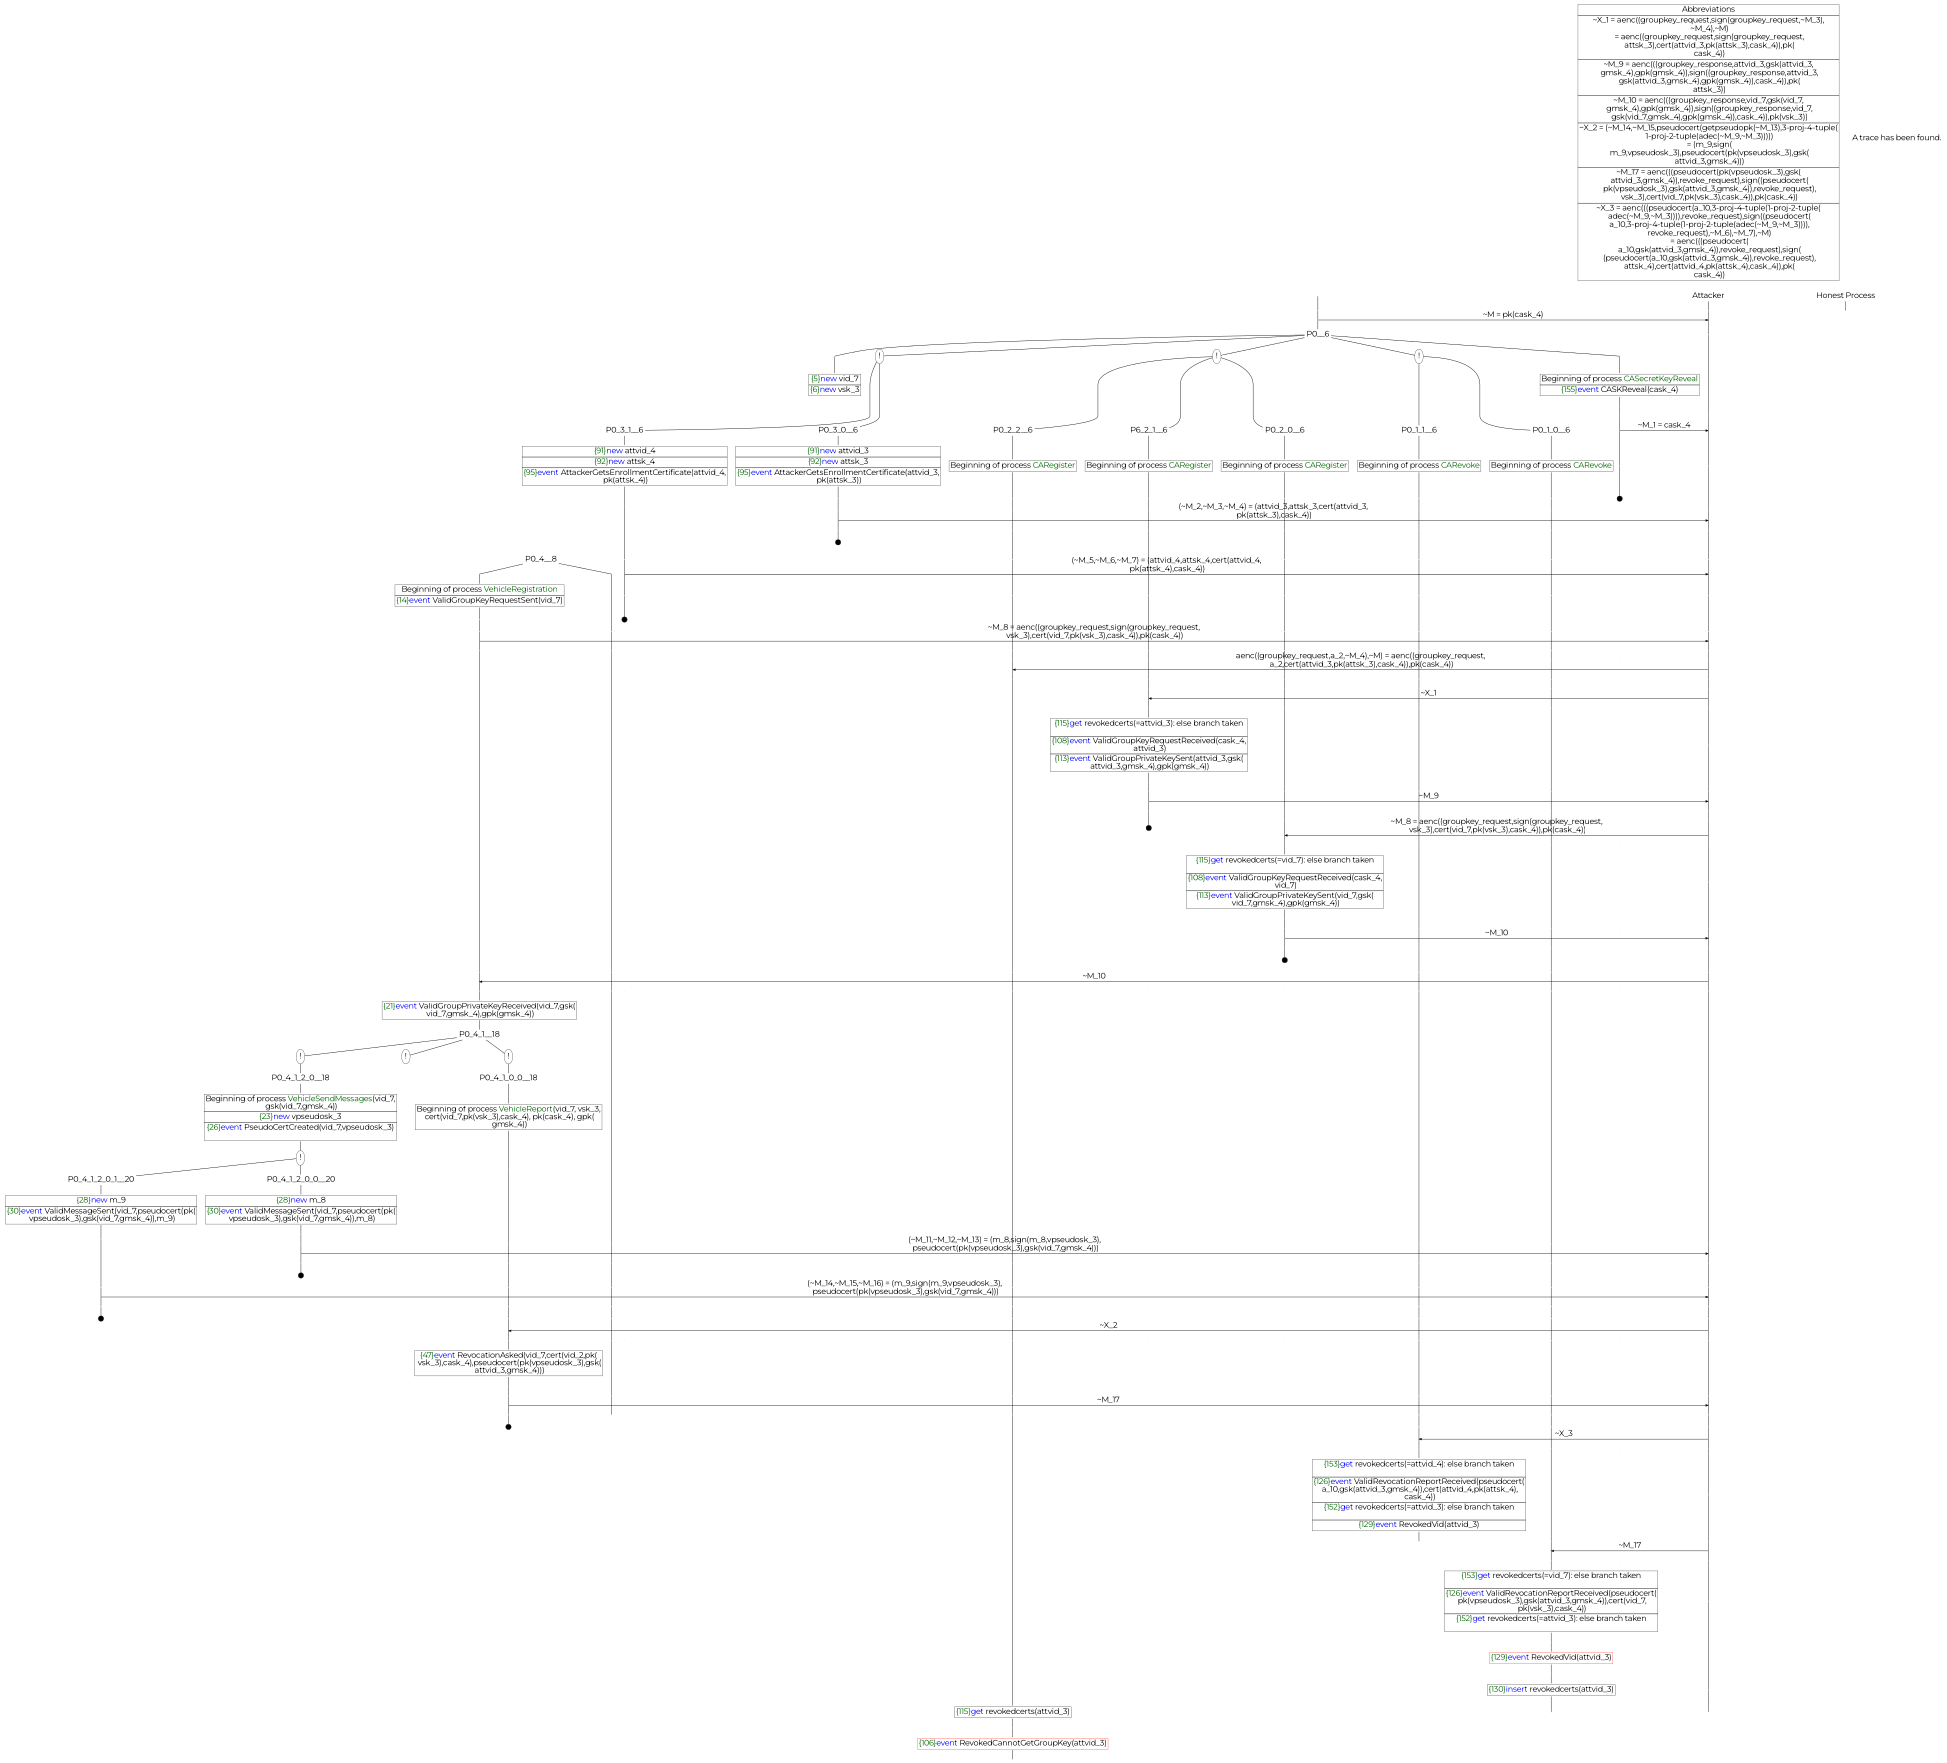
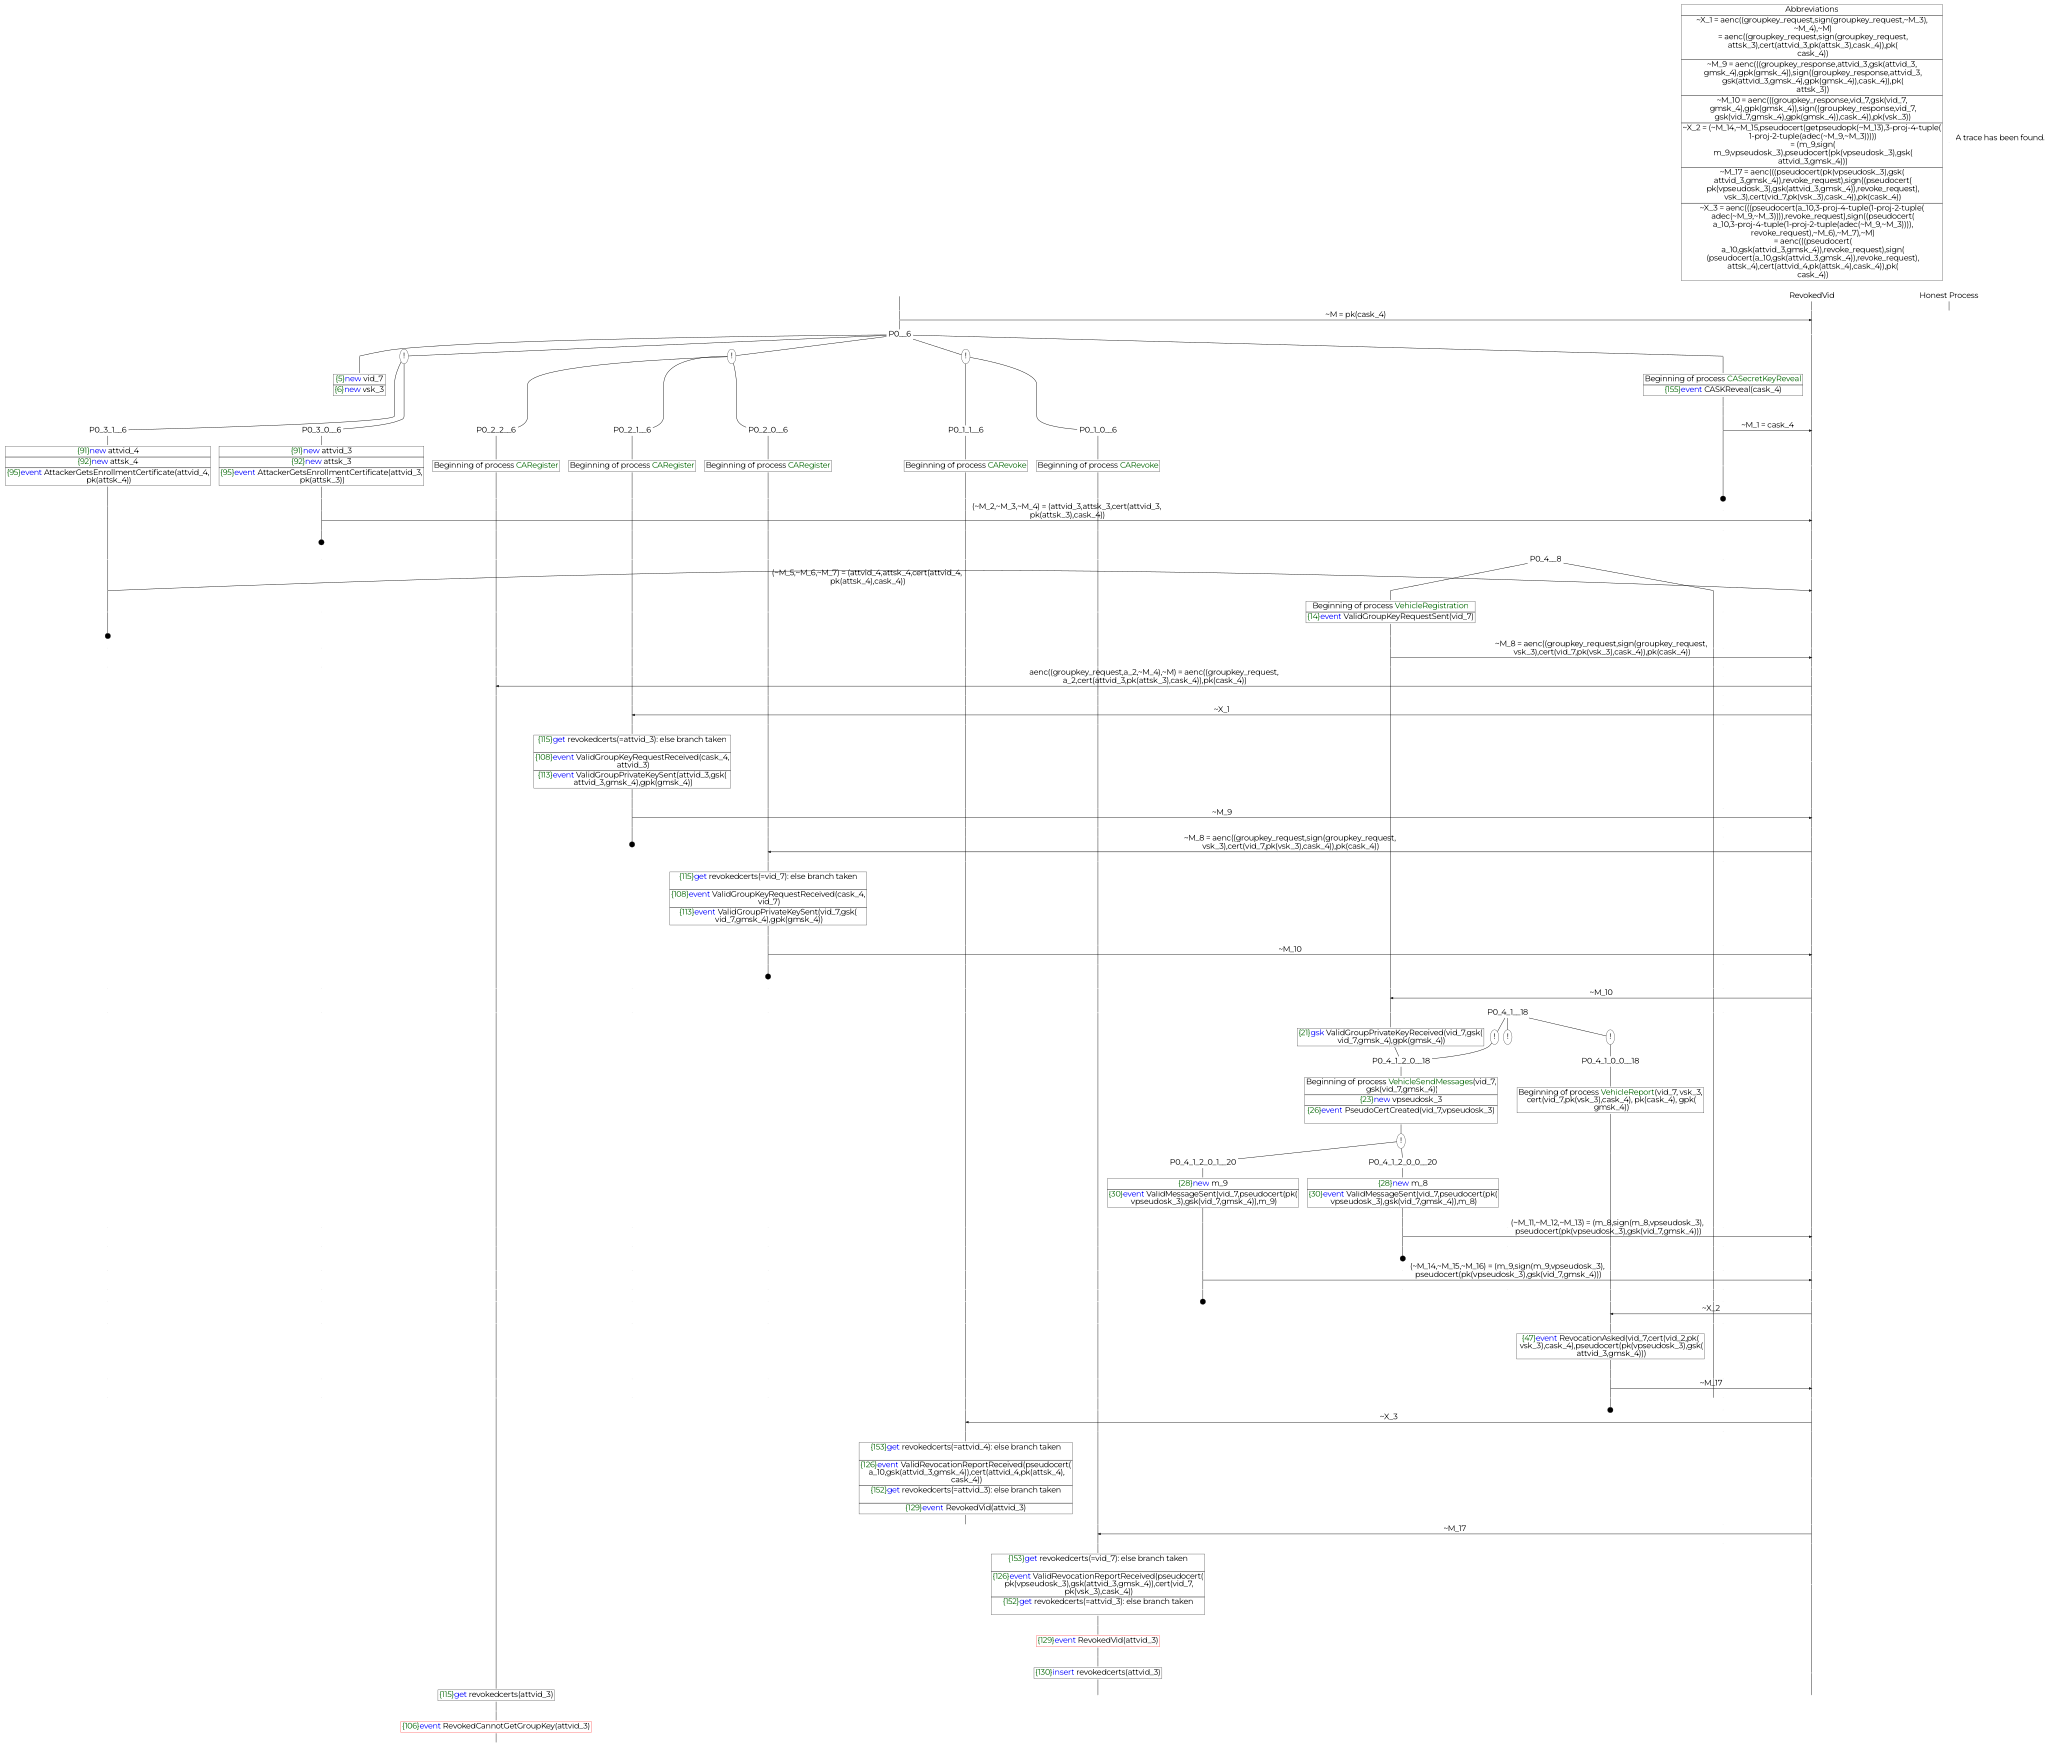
(1708, 296) -> (1812, 296)
(1149, 431) -> (632, 431)
(406, 1006) -> (1317, 1033)
(479, 1025) -> (1397, 1052)
